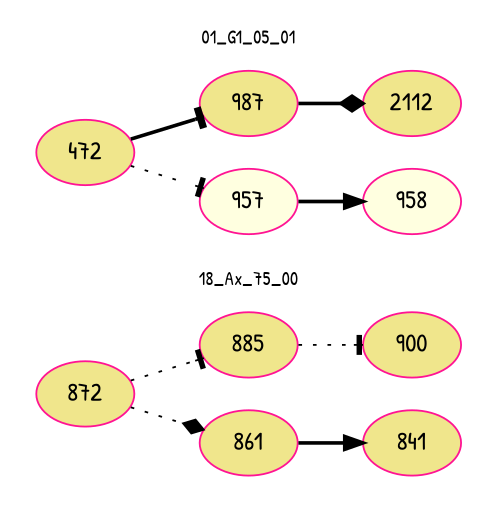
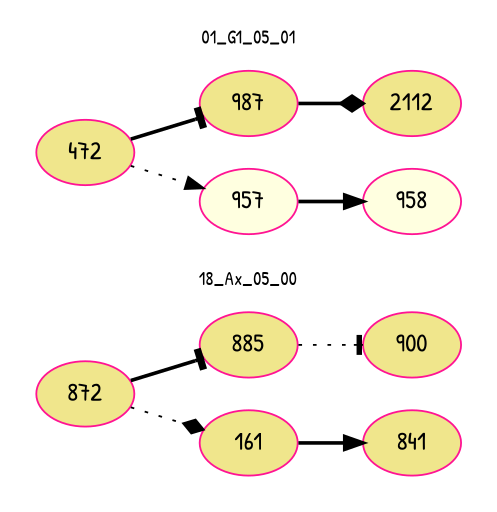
(158, 174) -> (158, 174)
(249, 280) -> (249, 280)
(163, 371) -> (163, 371)
(249, 443) -> (249, 443)
